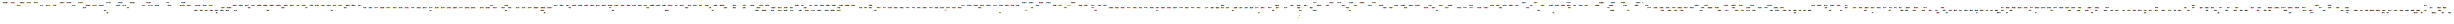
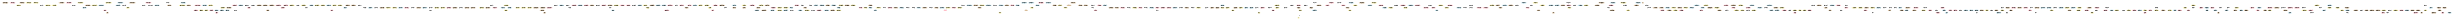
(109, 3) -> (109, 3)
(725, 8) -> (725, 8)
